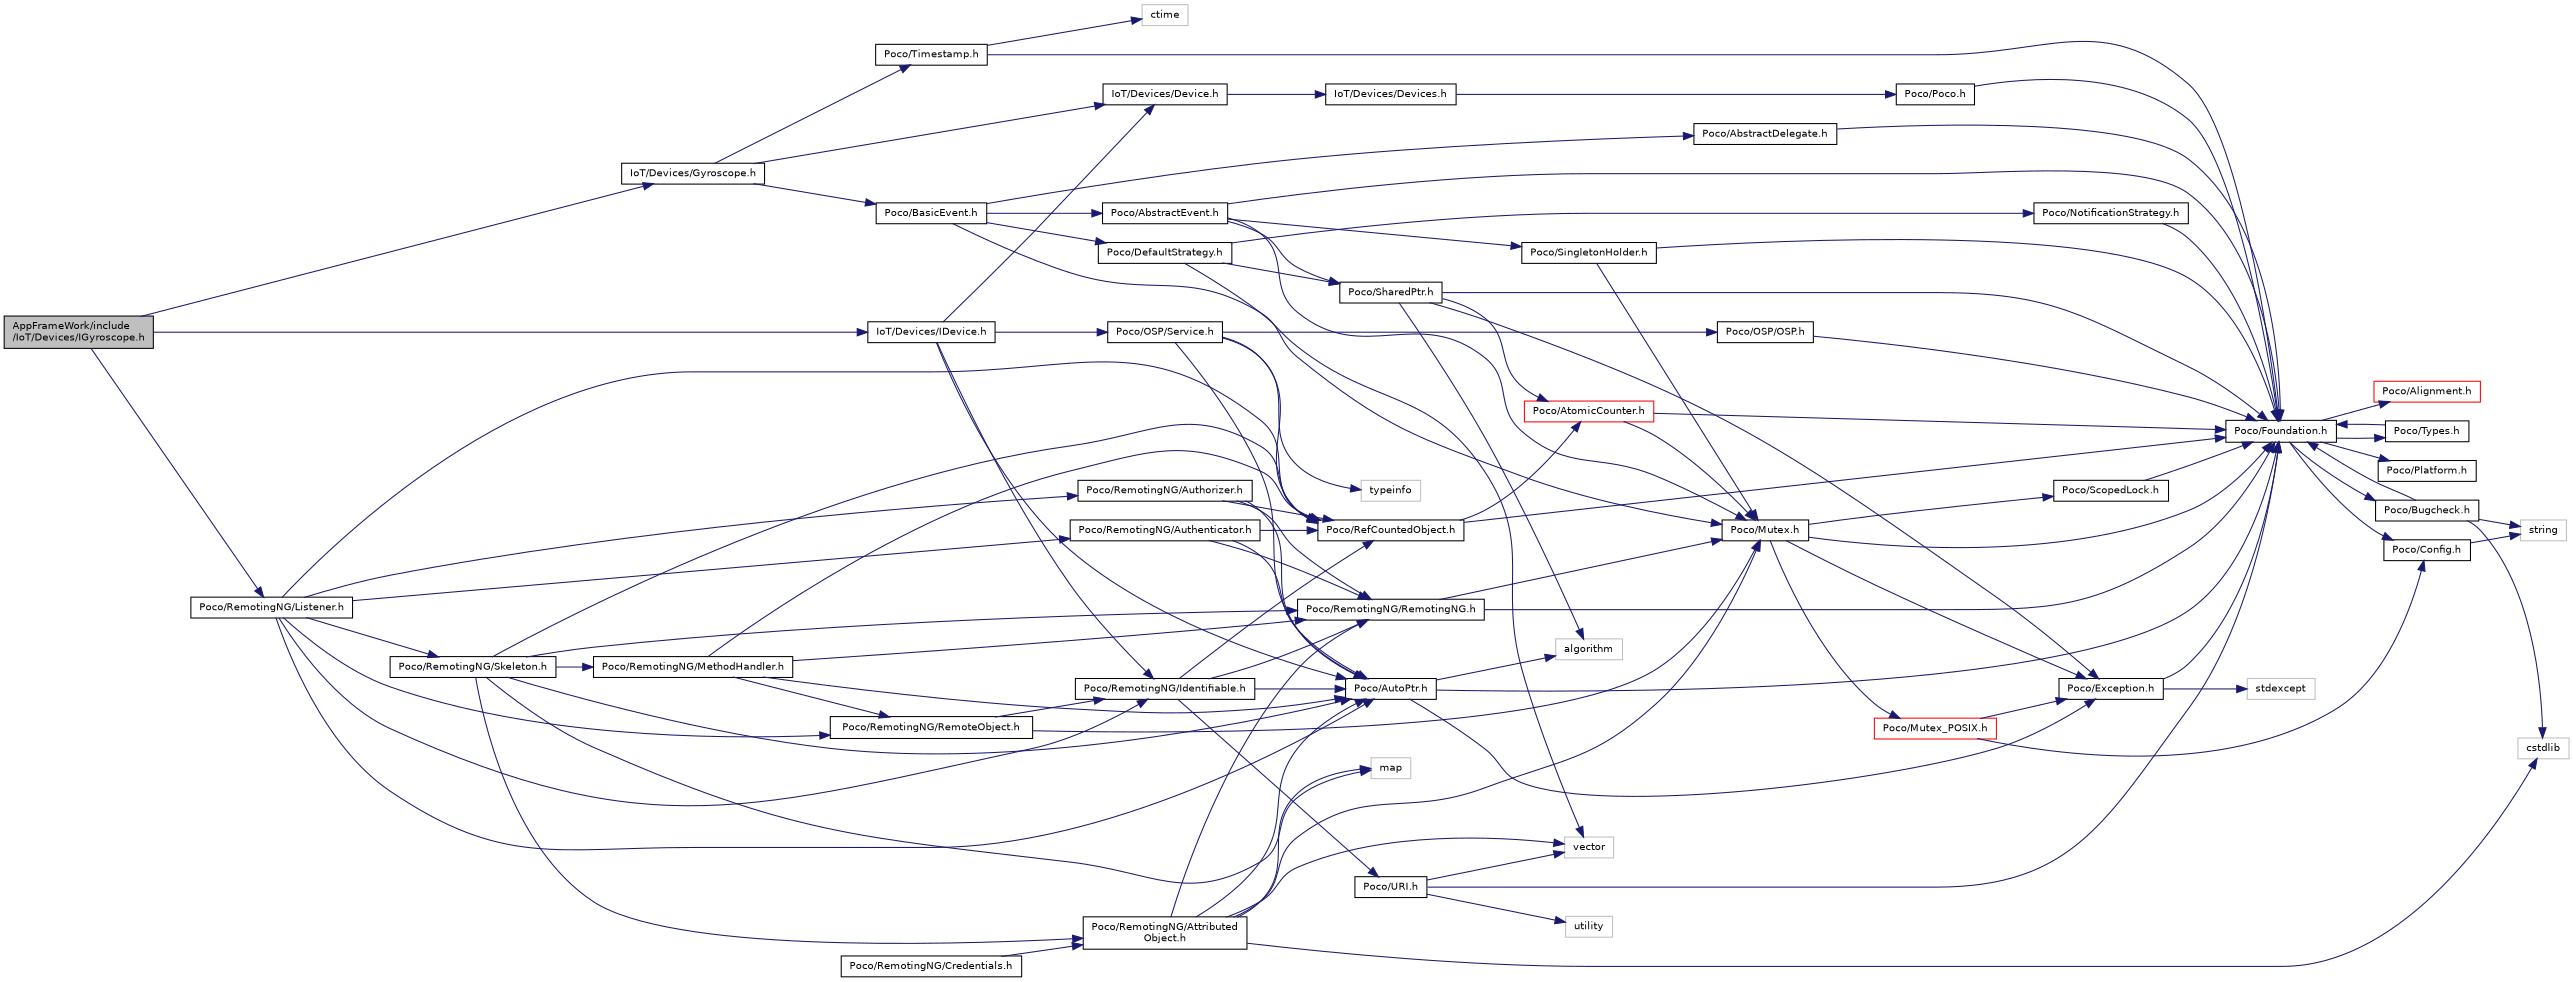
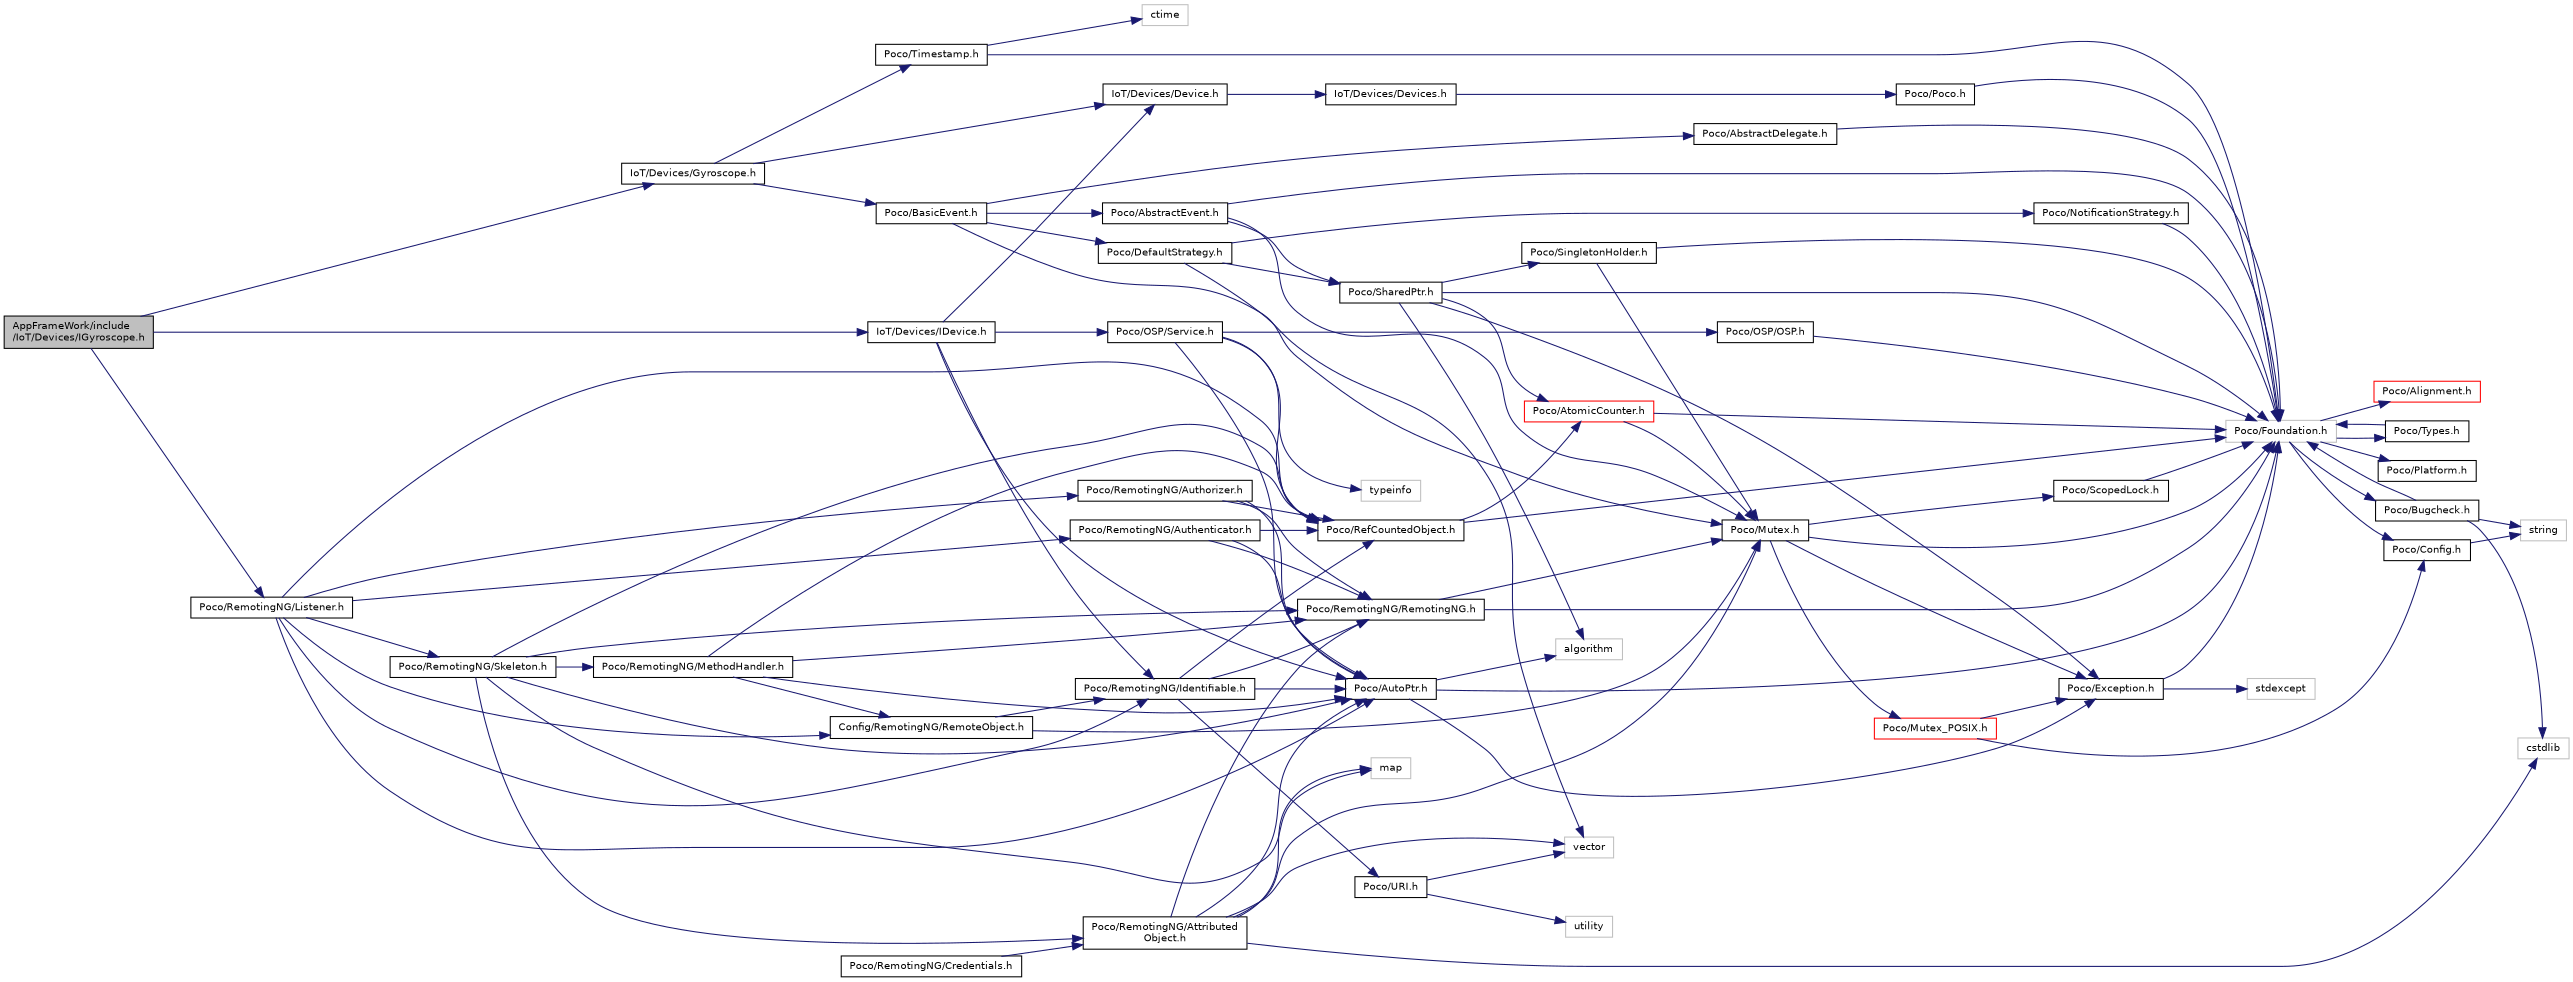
(1376, 233) -> (1485, 274)
(2281, 431) -> (2281, 431)
(931, 728) -> (931, 728)
(1982, 884) -> none
